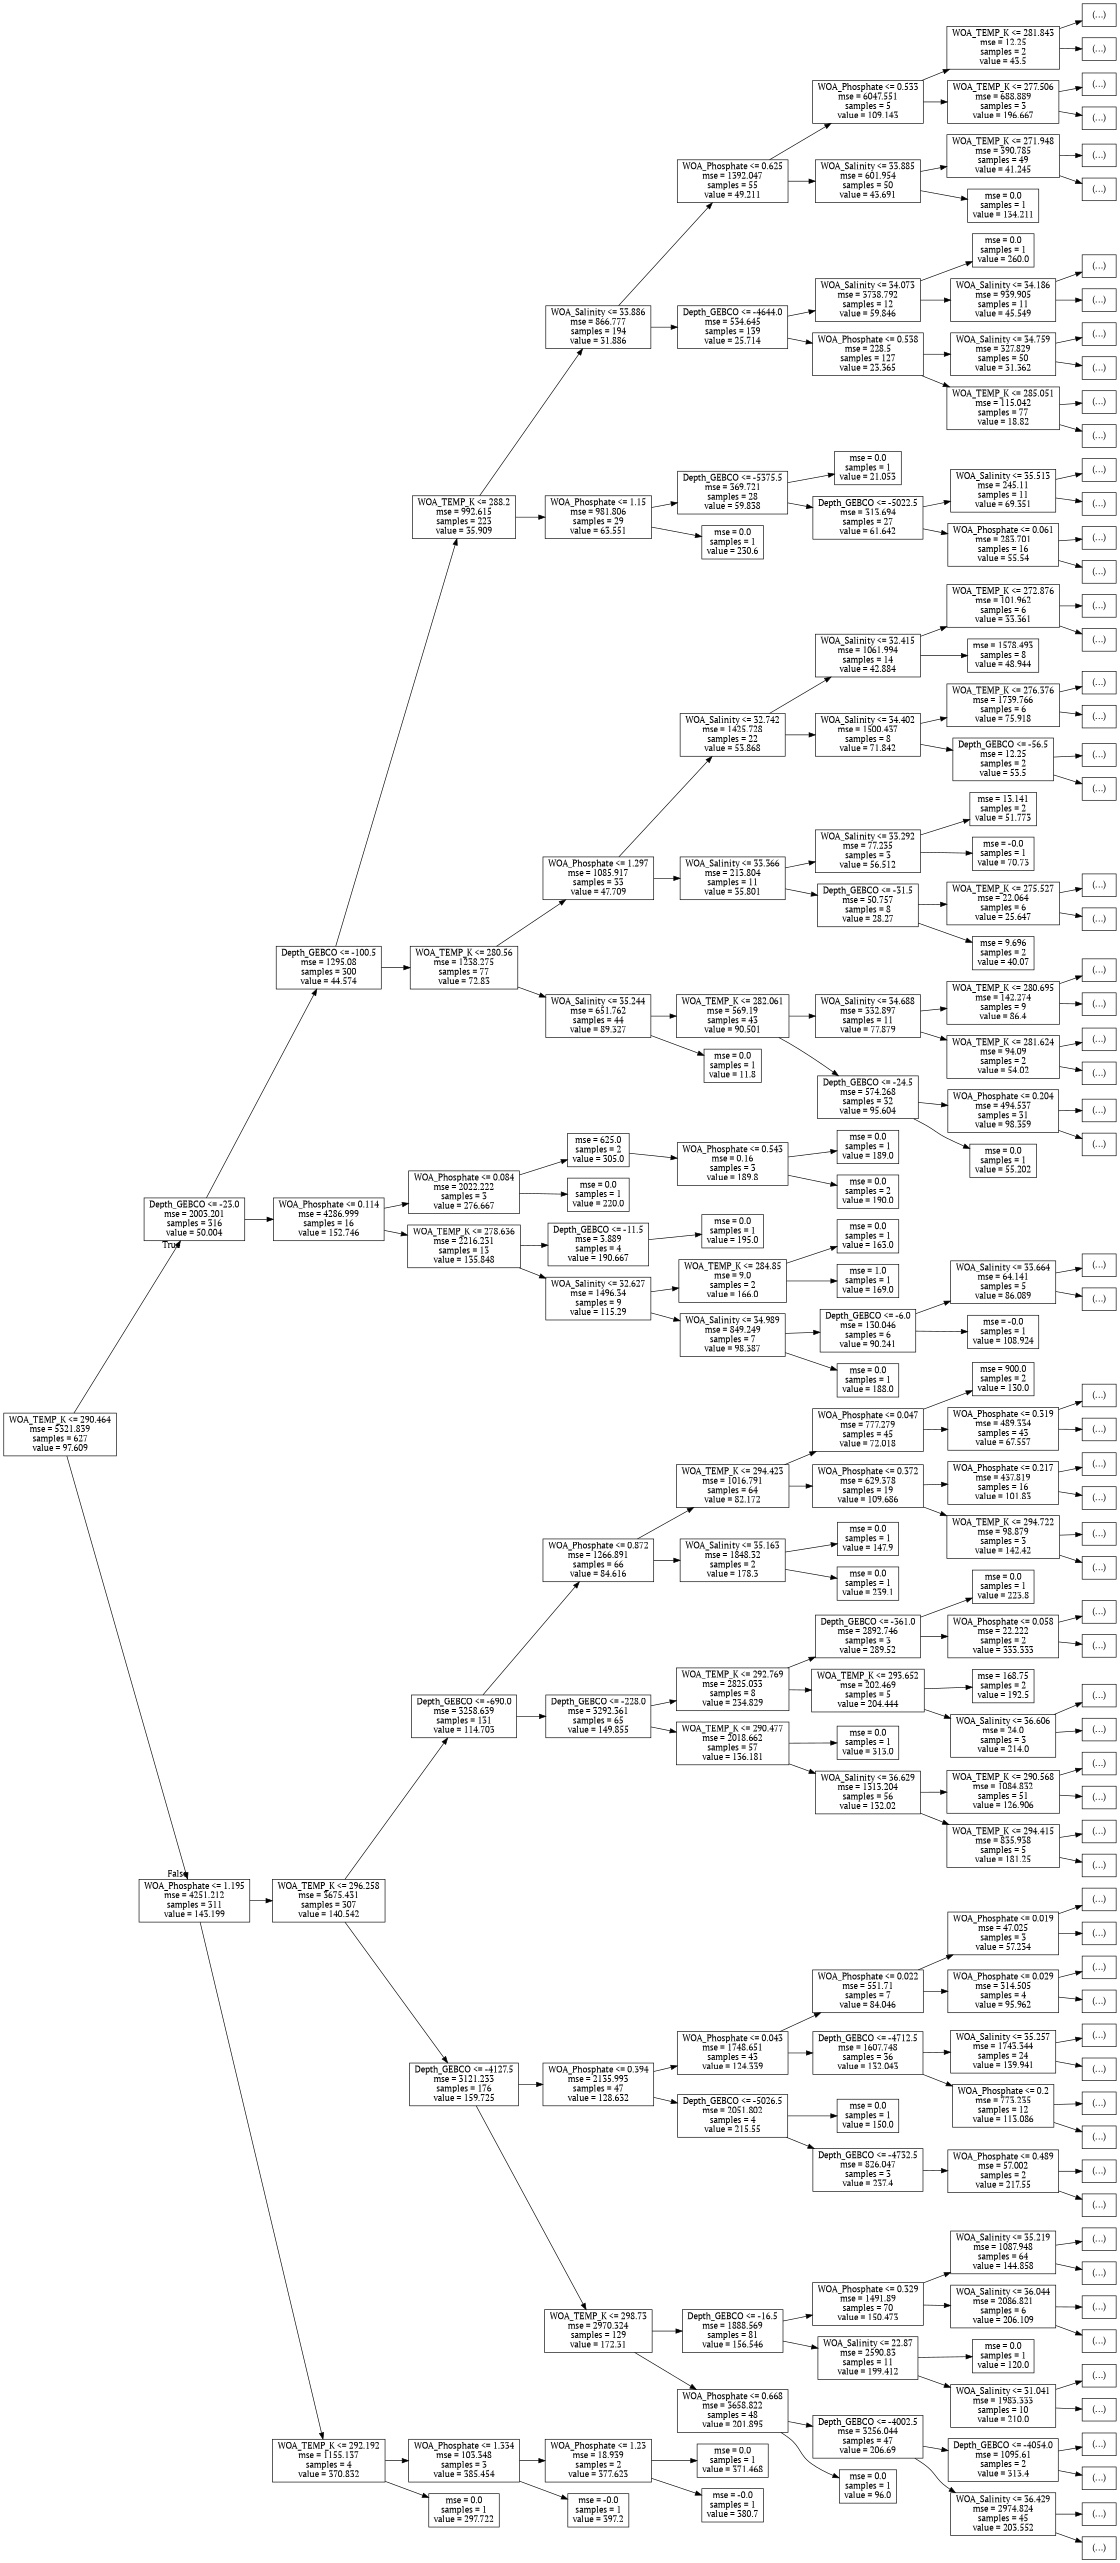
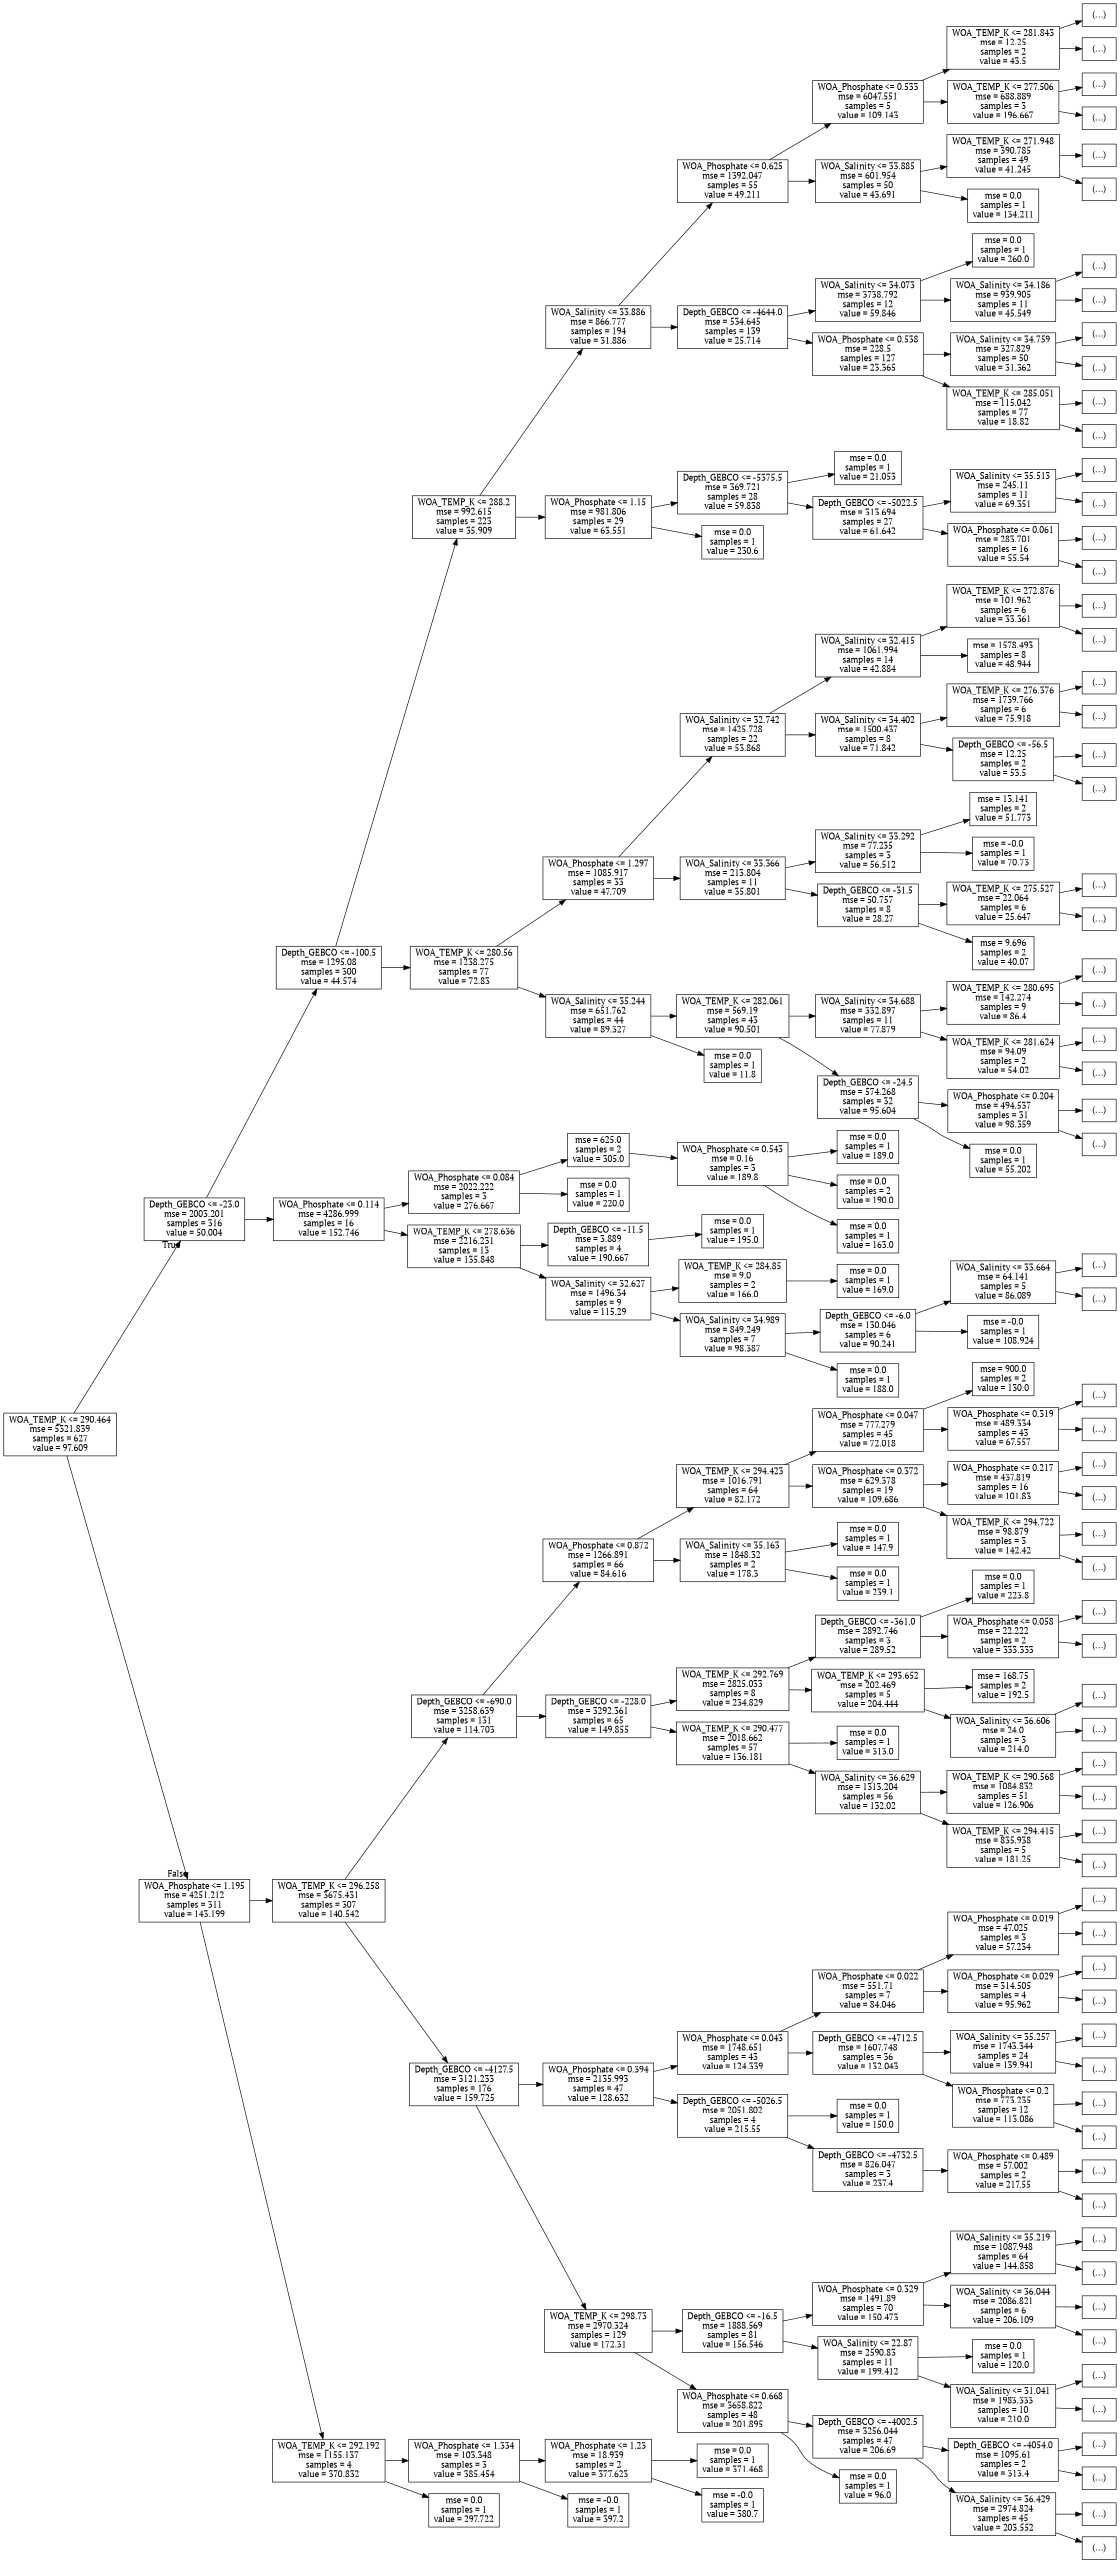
(809, 1256) -> (797, 1206)
(868, 1281) -> (868, 1281)
